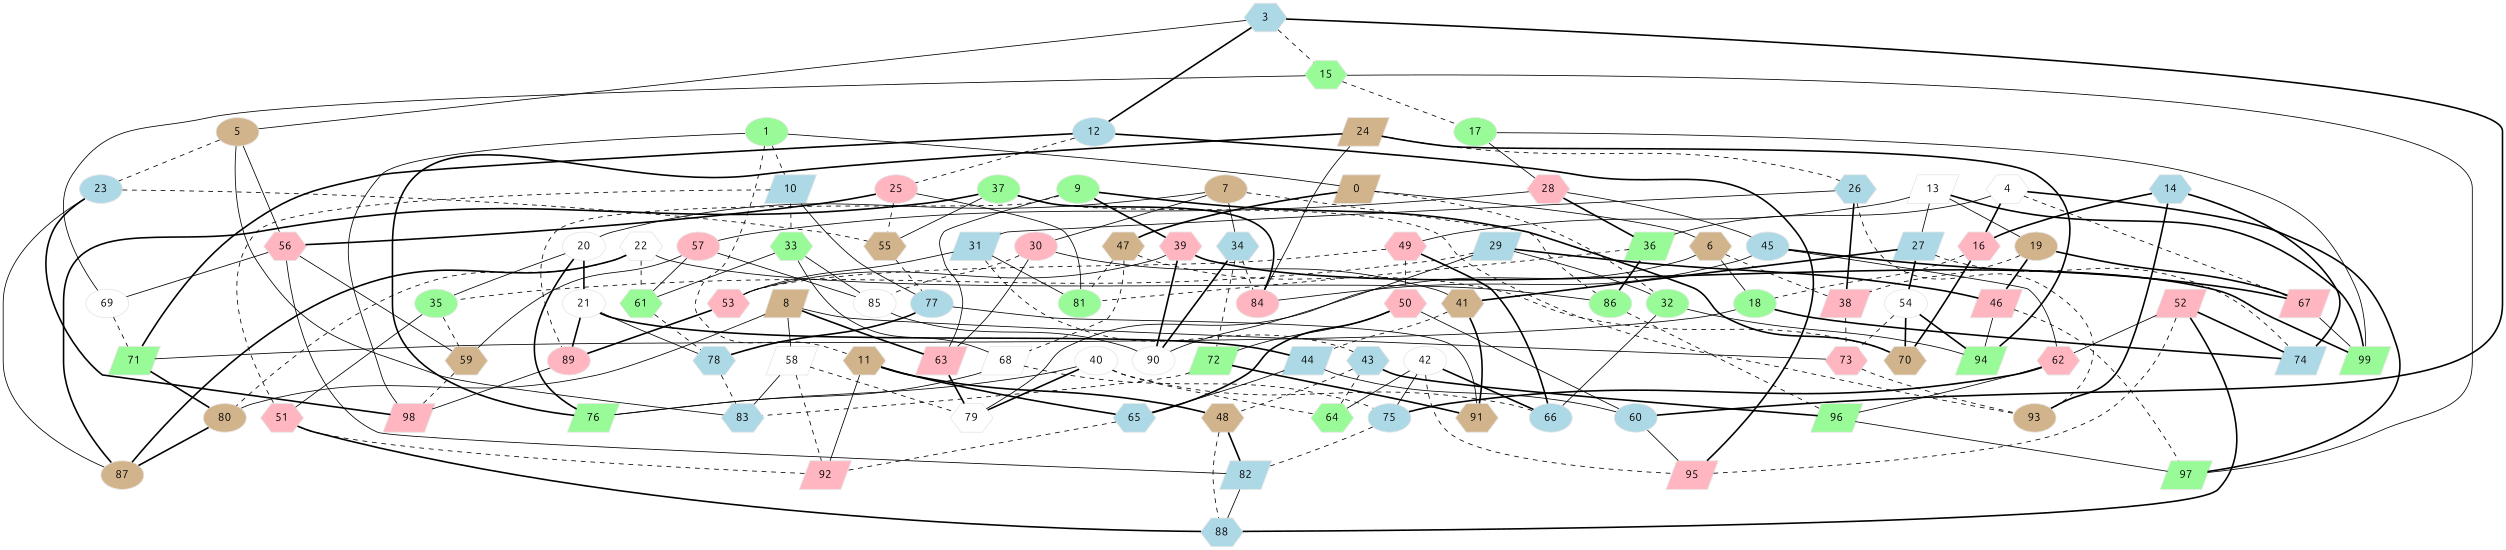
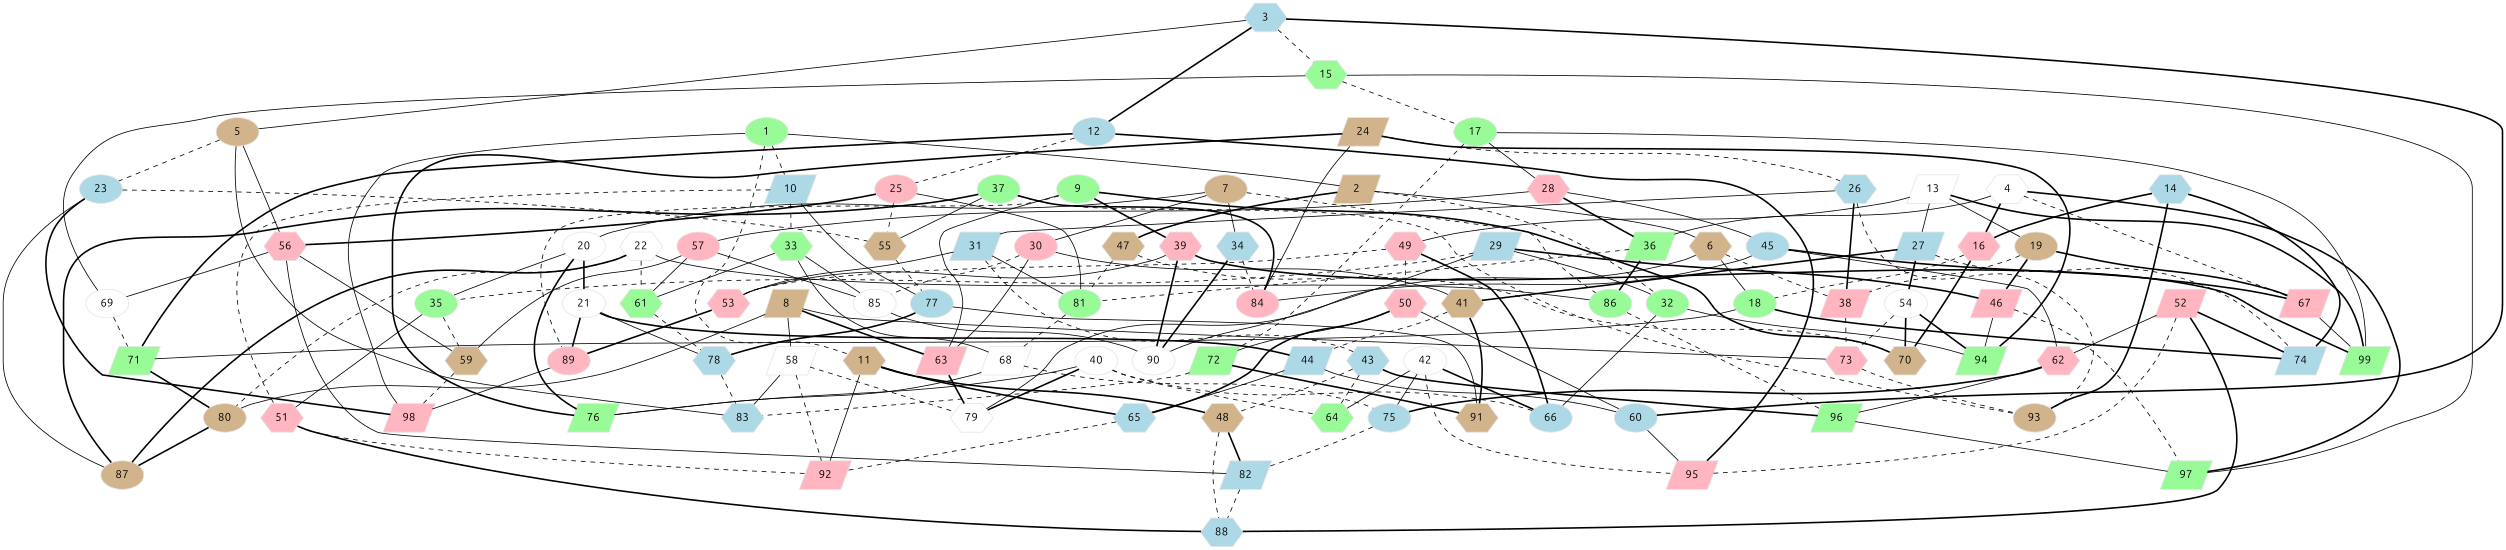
(1357, 189) -> (1357, 189)
(1226, 303) -> (1361, 246)
(1094, 325) -> (1045, 331)
(1234, 504) -> (1234, 504)
